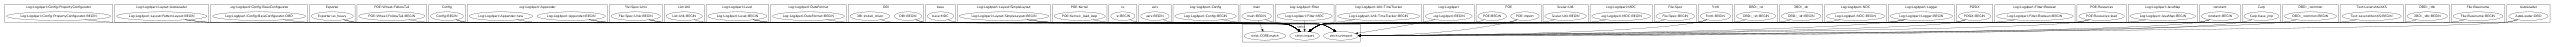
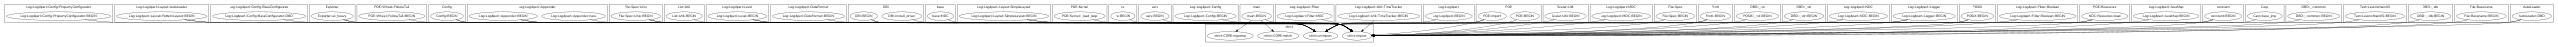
(1756, 16) -> (1758, 16)
(2102, 16) -> (2105, 16)
(1829, 33) -> (1837, 33)
none -> (1230, 36)
